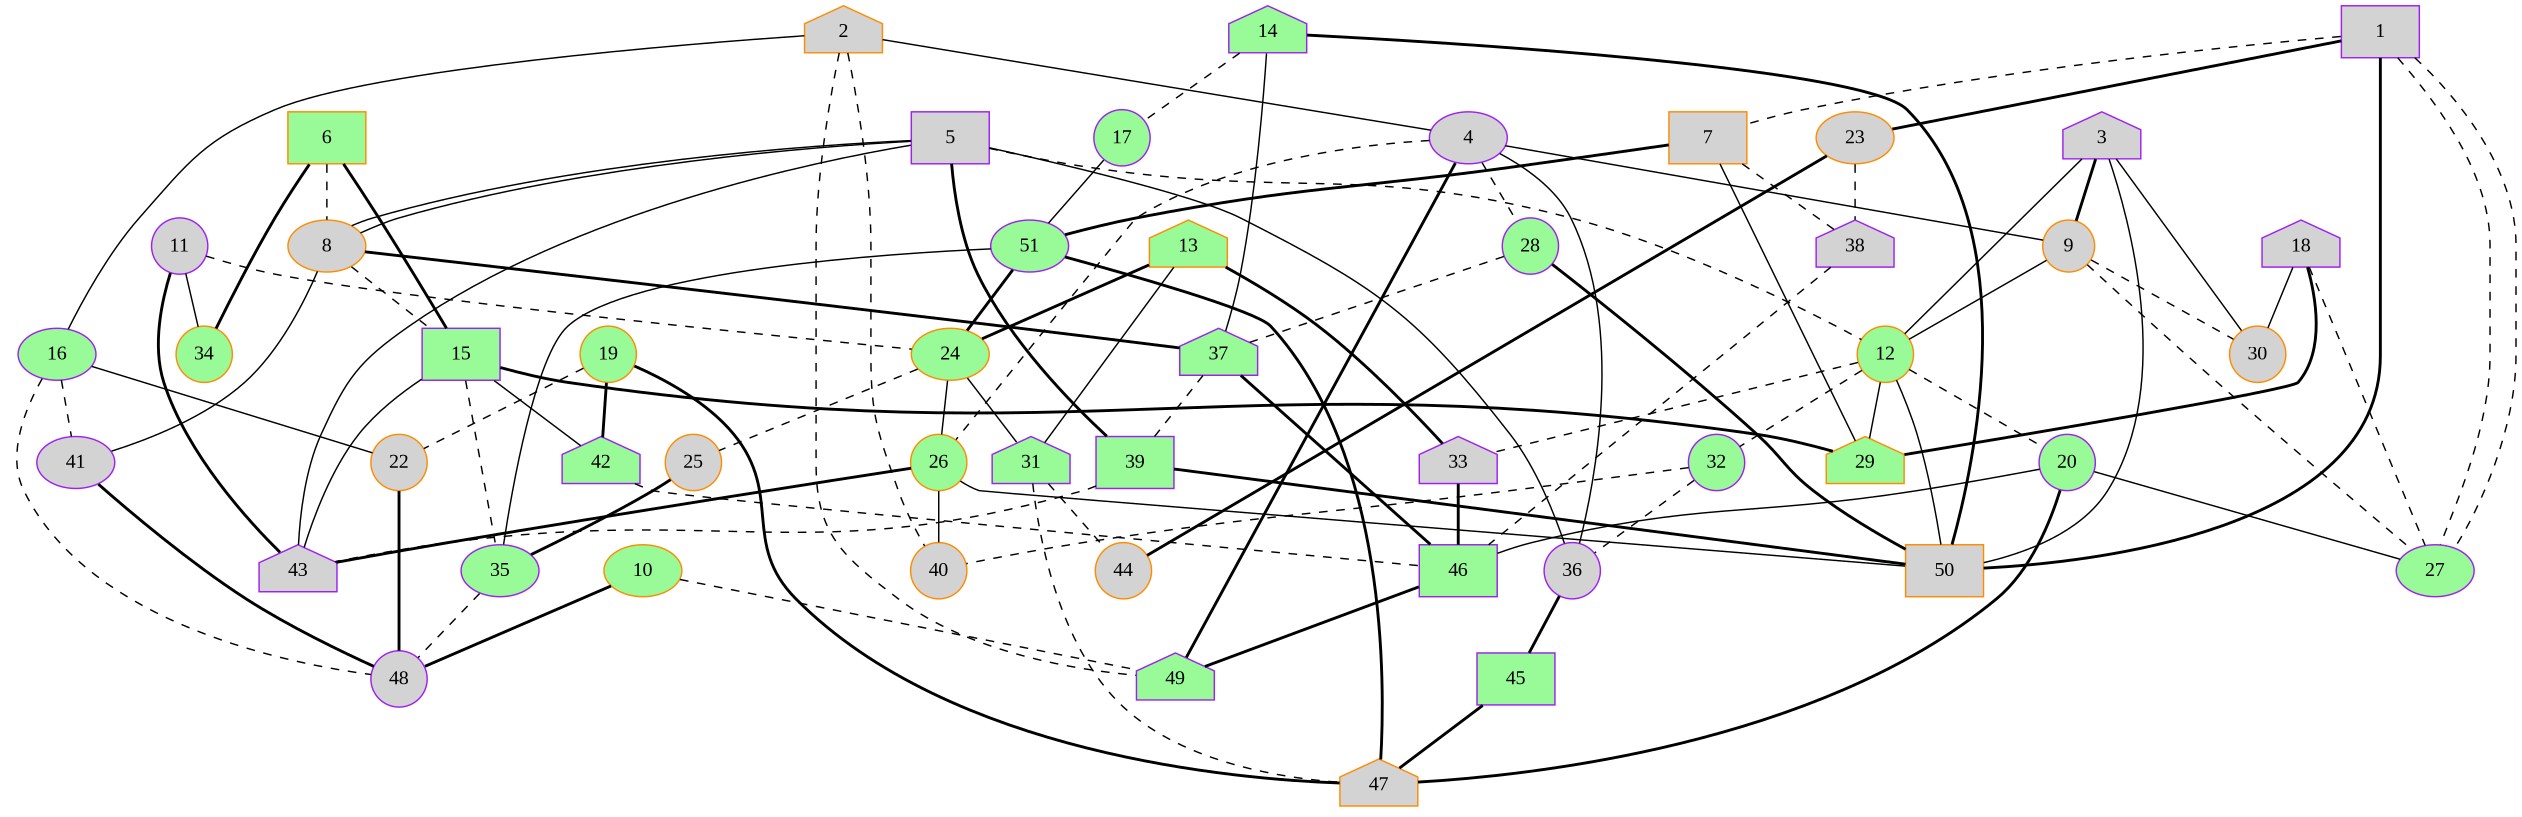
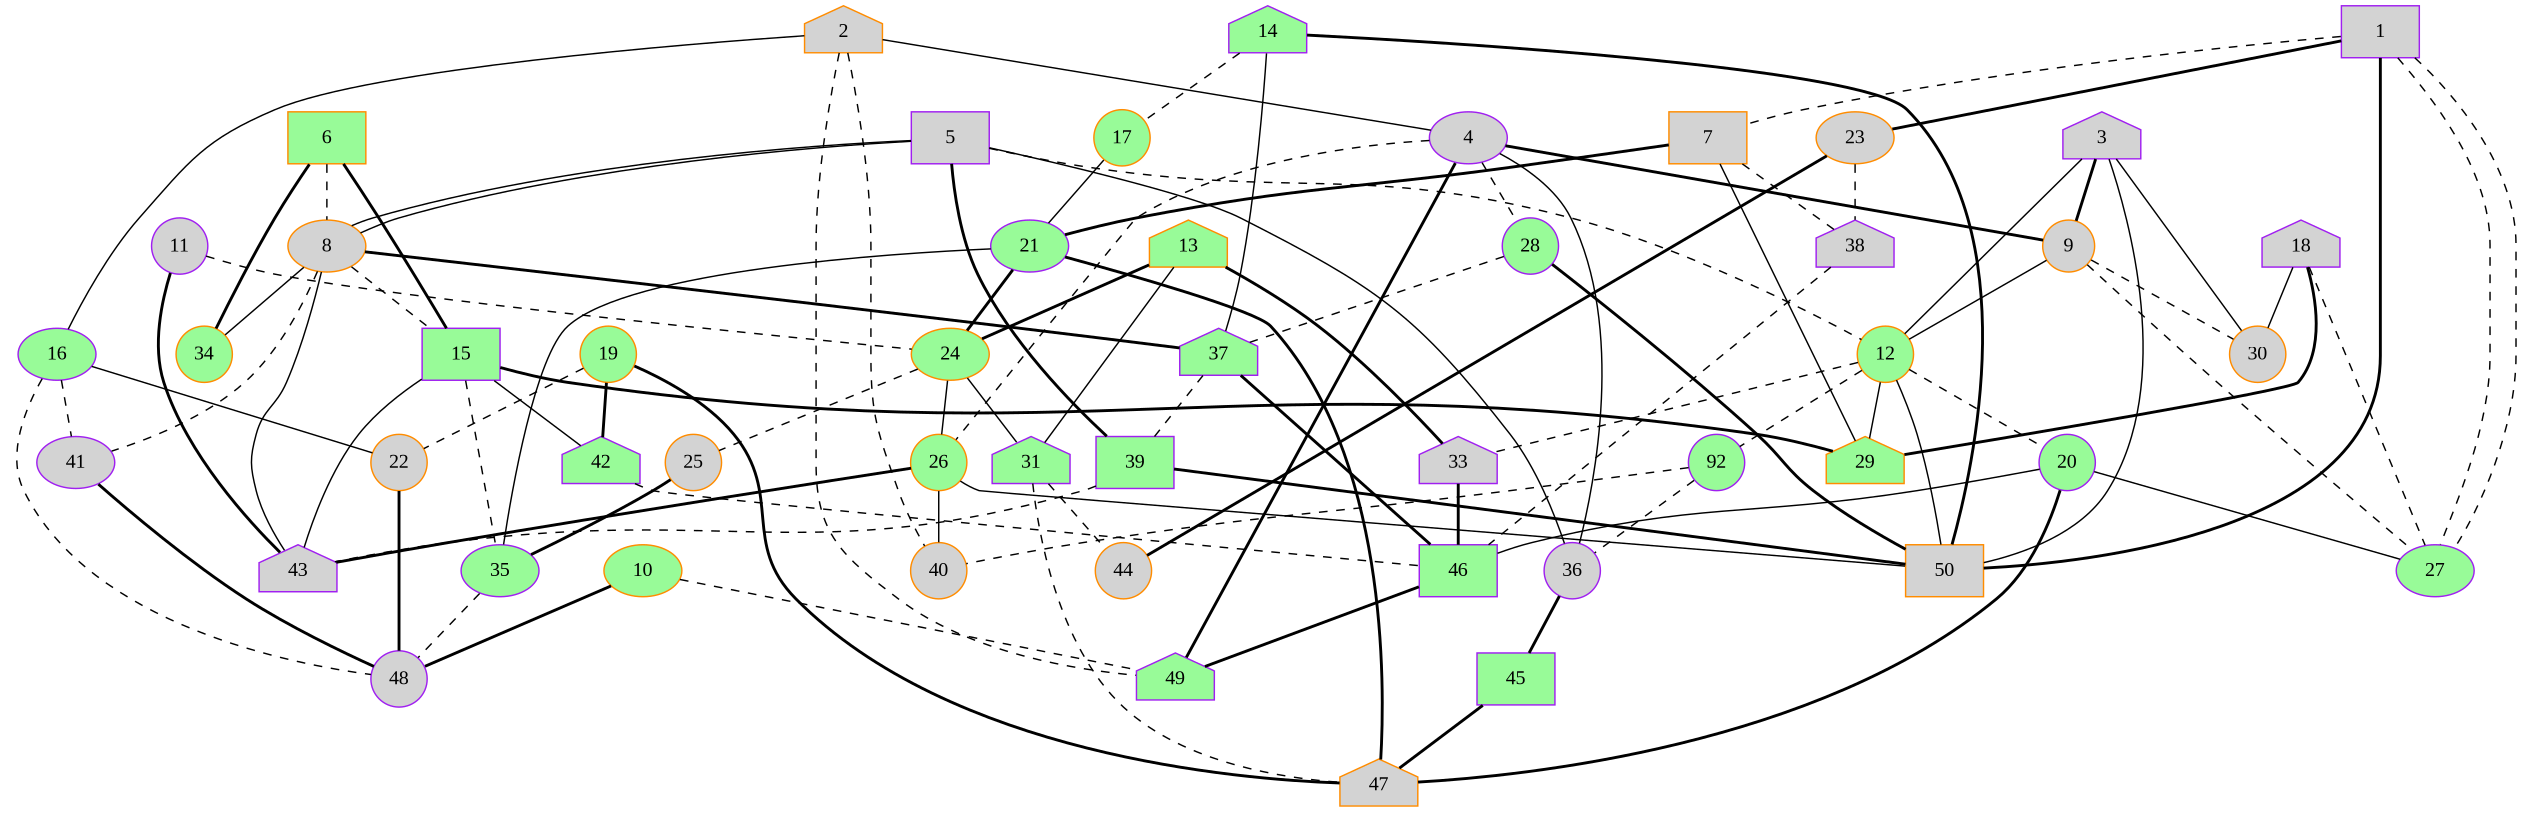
(1122, 138) -> (1122, 138)
(1747, 188) -> (1747, 188)
(1030, 246) -> (1030, 246)
(532, 257) -> (268, 411)
(192, 300) -> (264, 301)
(238, 388) -> (238, 388)
(1717, 462) -> (1717, 462)
